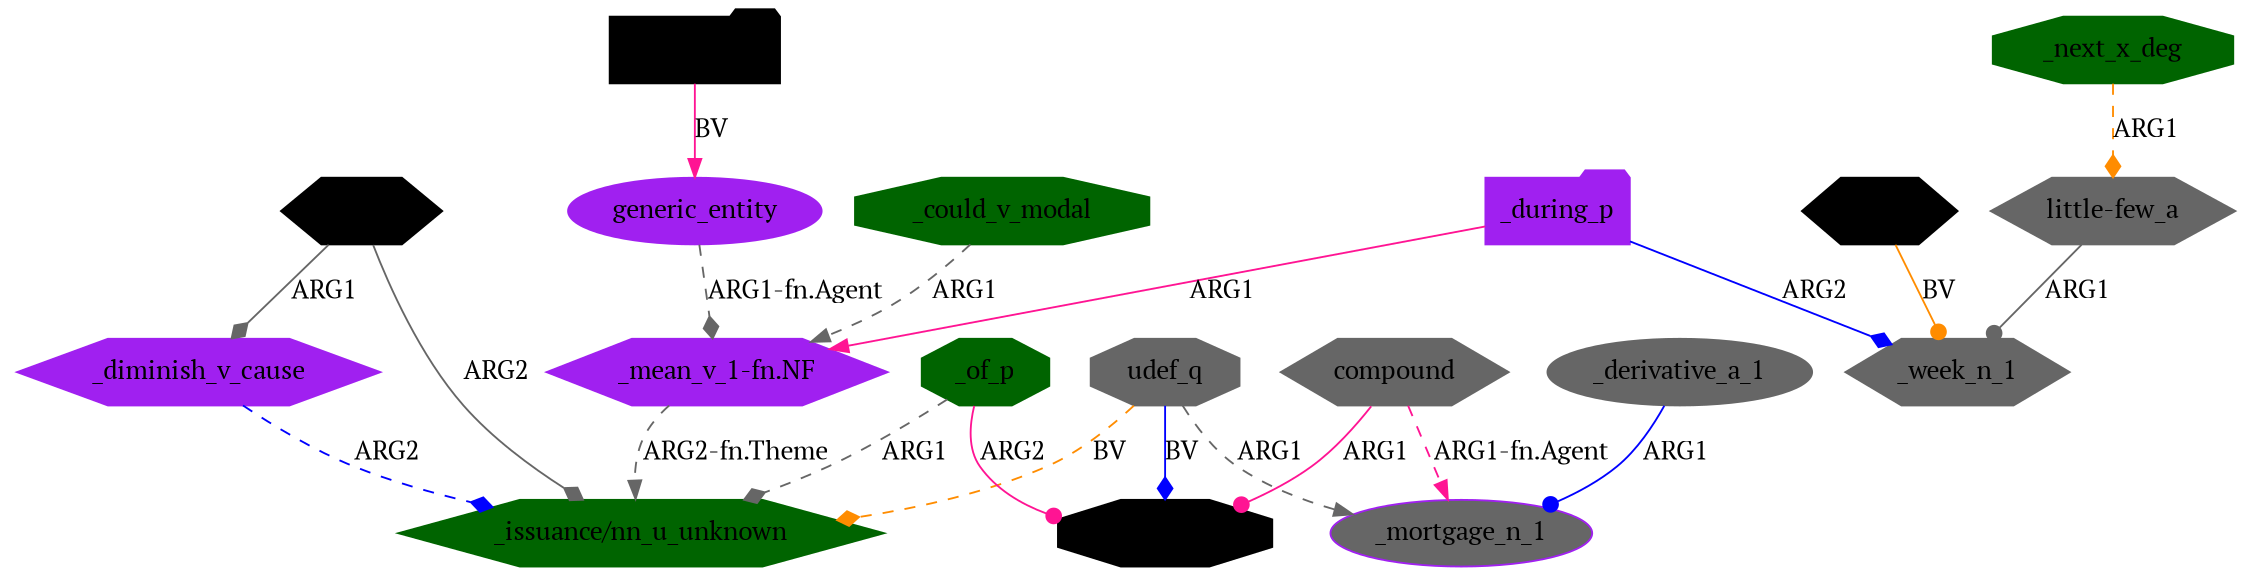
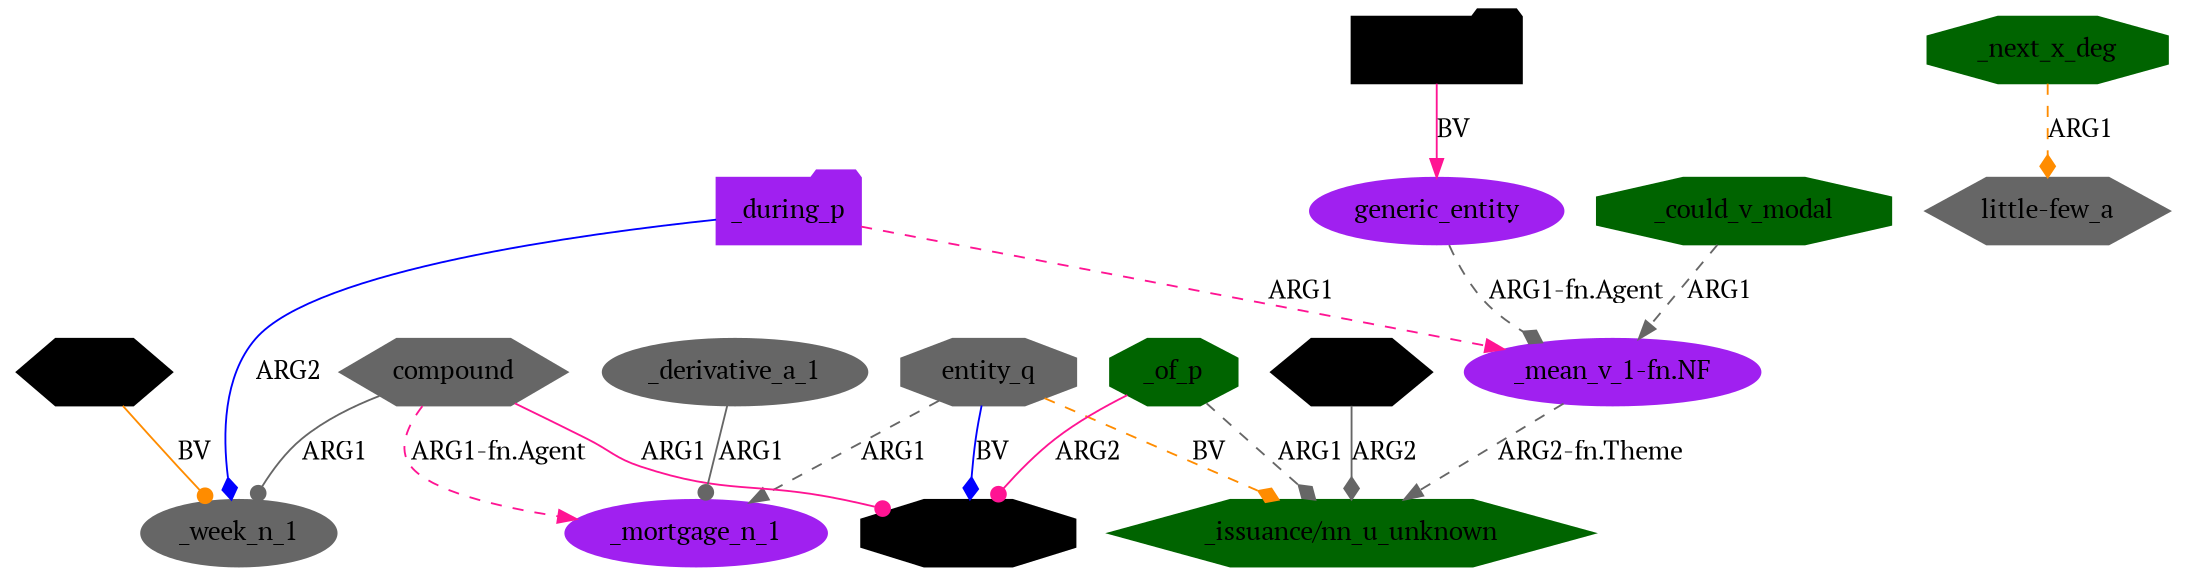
(1167, 286) -> (1173, 286)
(2041, 286) -> (312, 431)
(199, 372) -> none
(717, 372) -> (1613, 372)
(1165, 372) -> (989, 372)
(1957, 372) -> (239, 533)
(1620, 464) -> (717, 445)
(1461, 533) -> (696, 533)
